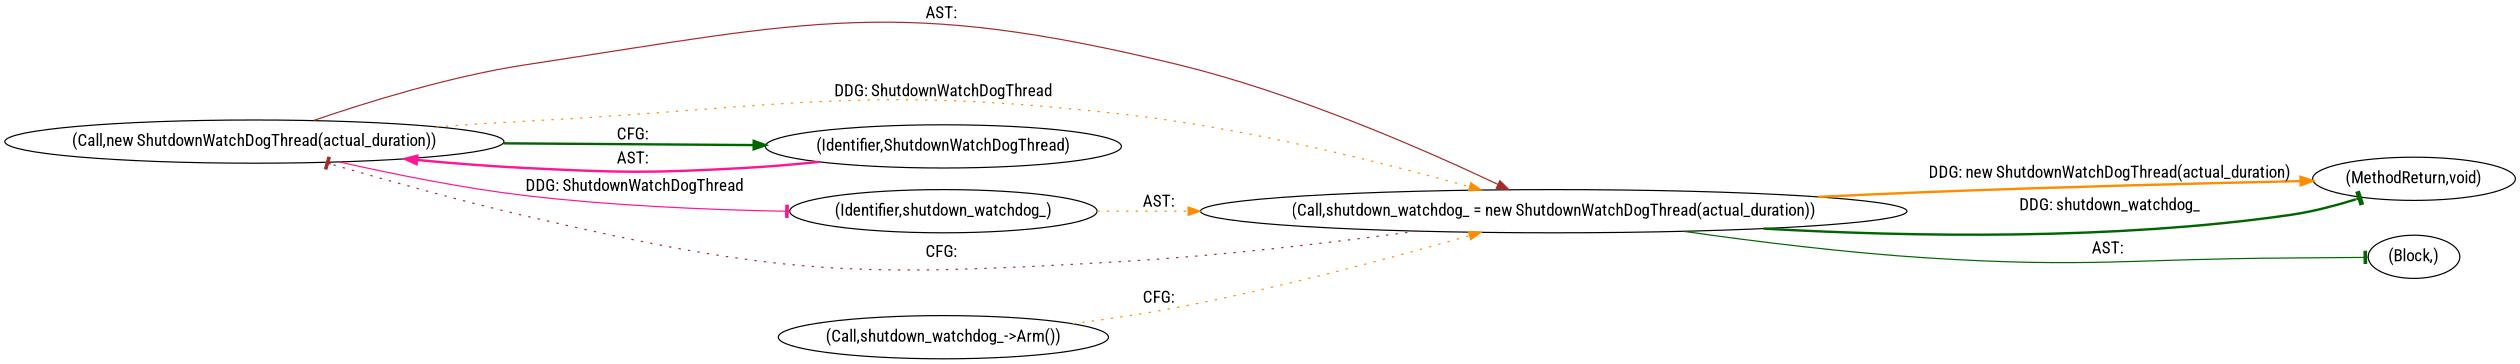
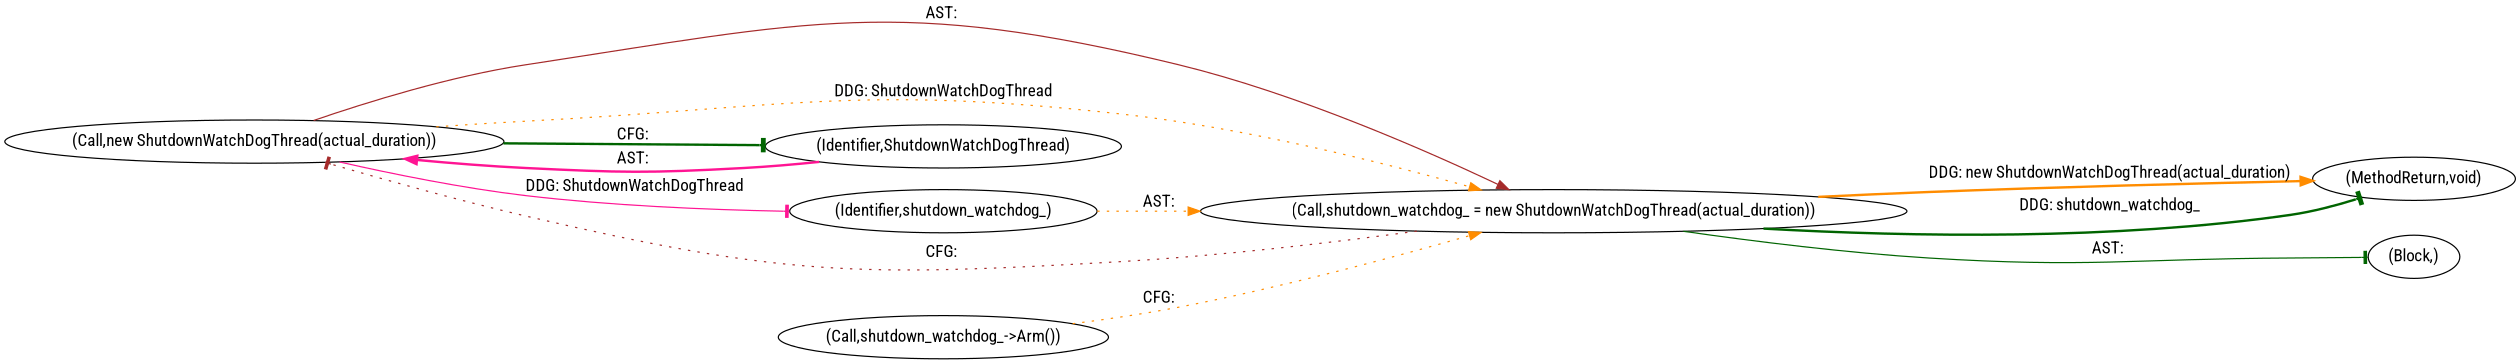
(628, 144) -> (632, 144)
